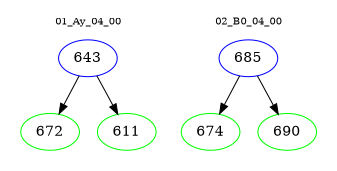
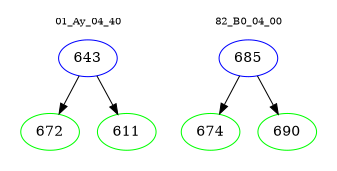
(88, 22) -> (88, 22)
(249, 22) -> (249, 22)
